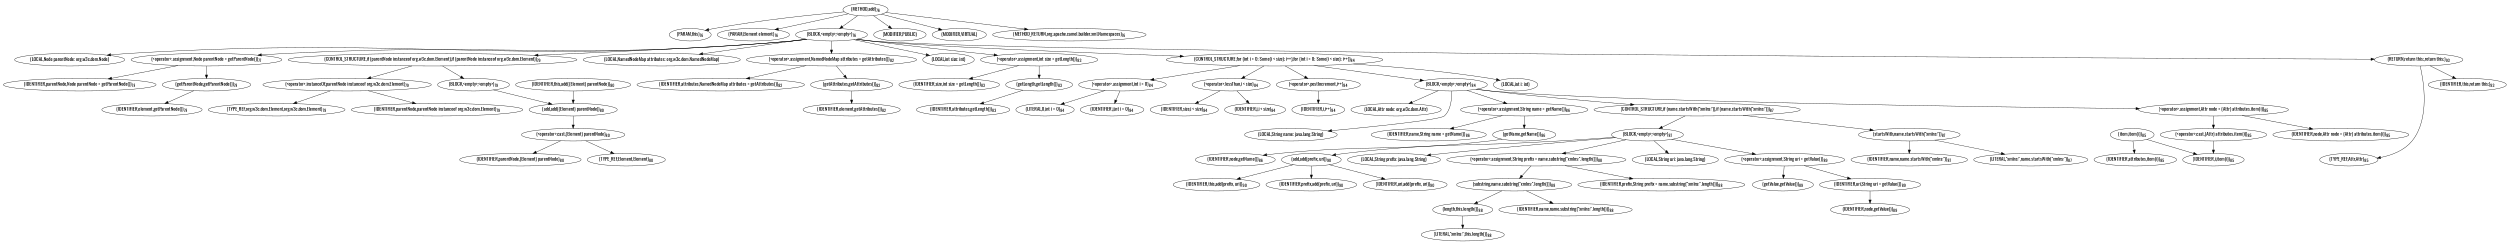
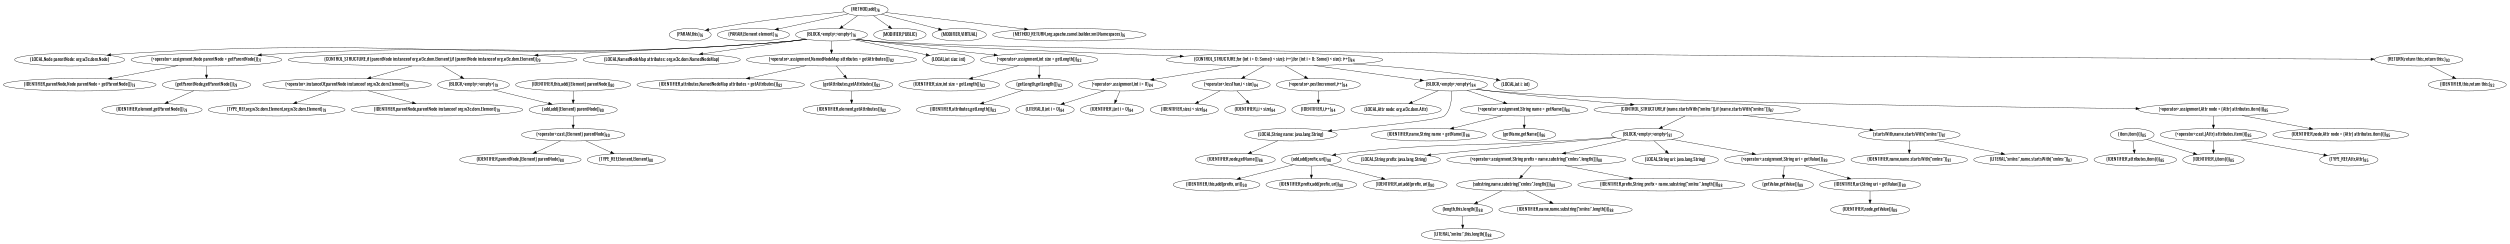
(2421, 123) -> (2283, 147)
(1373, 148) -> (1265, 147)
